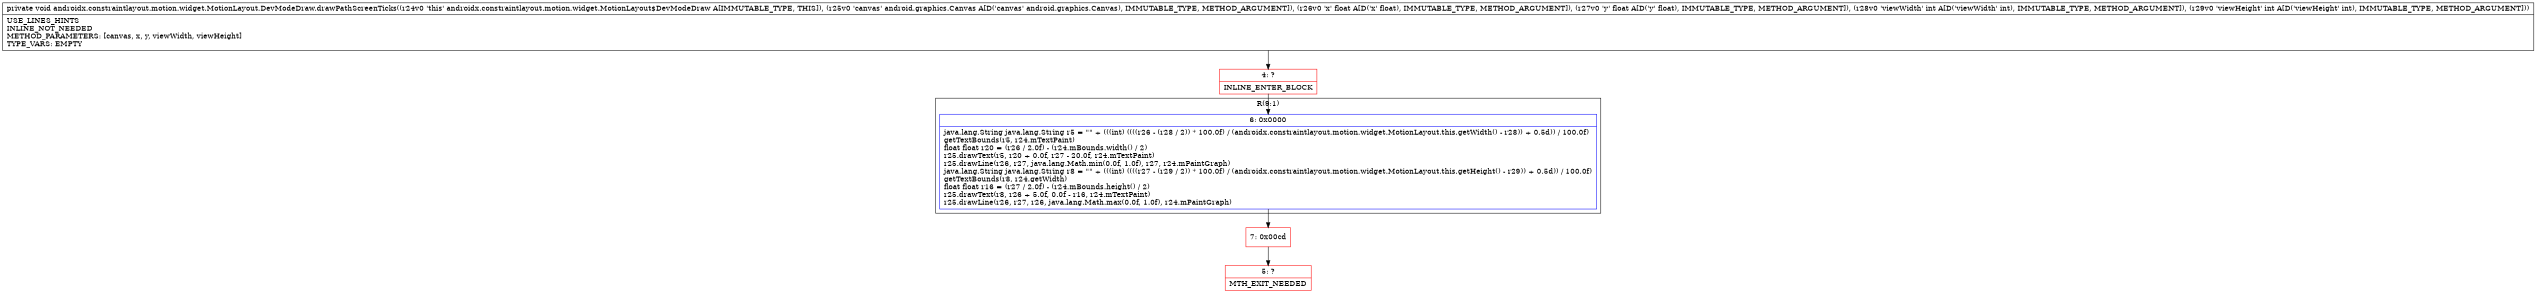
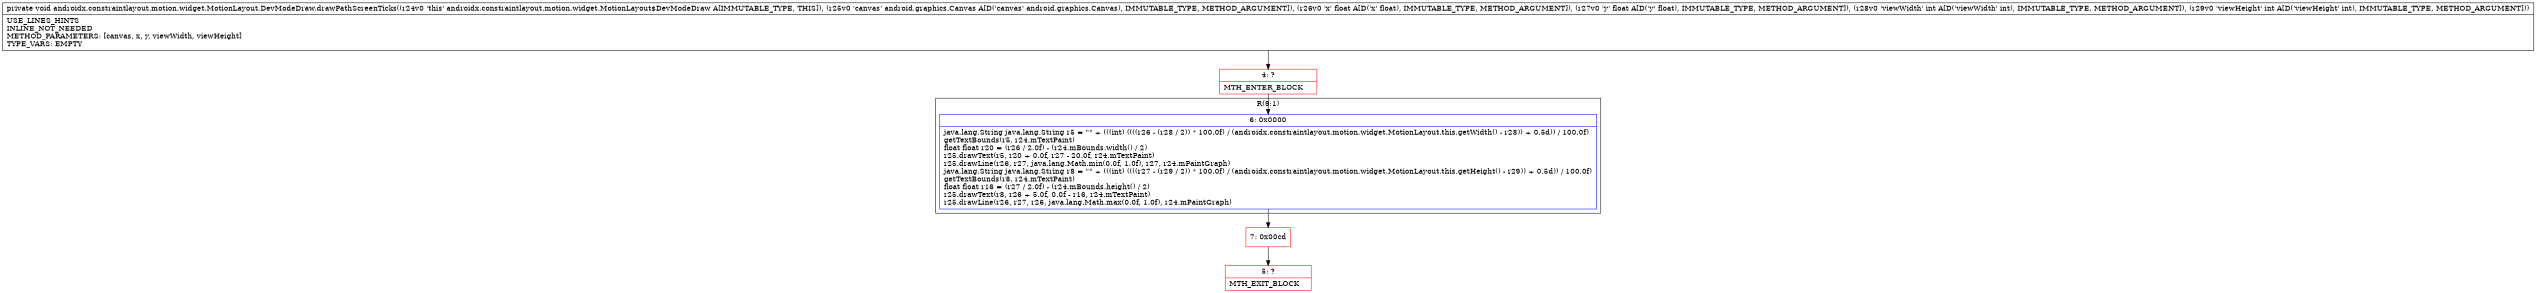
(1268, 88) -> (1264, 88)
(1006, 179) -> (1009, 179)
(1268, 284) -> (1265, 284)
